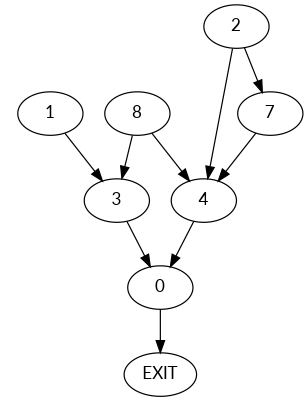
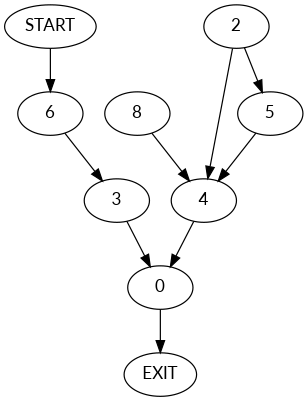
none -> (50, 27)
(50, 114) -> (50, 114)
(270, 114) -> (270, 114)
(129, 151) -> none
